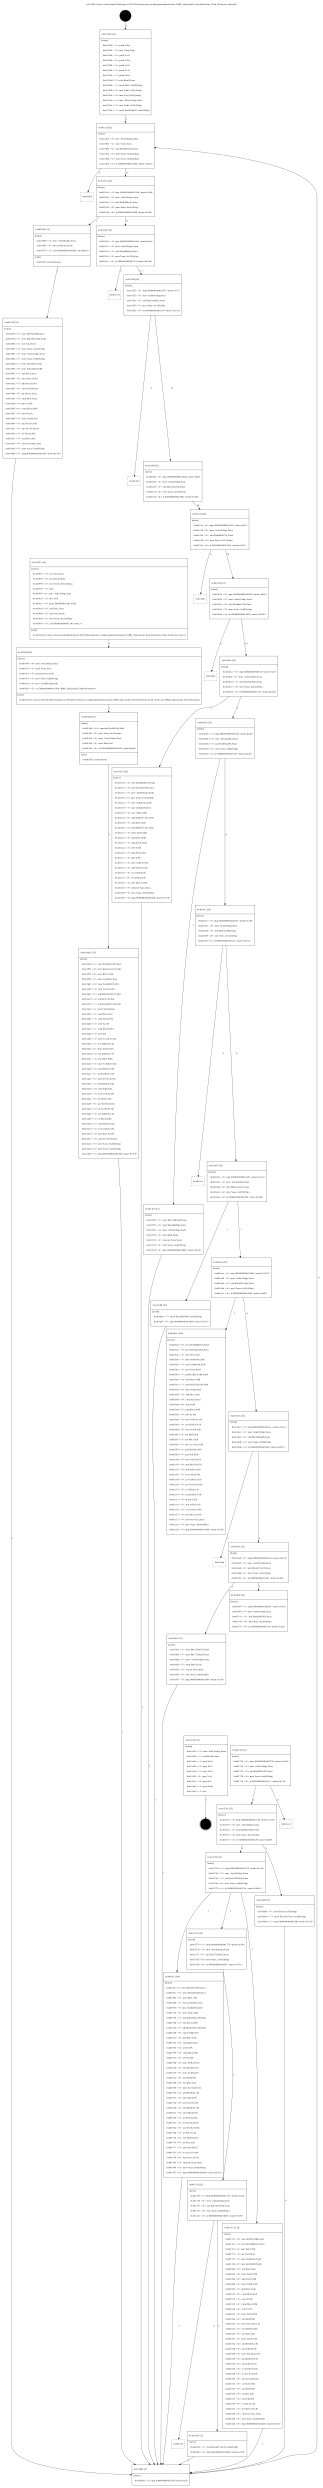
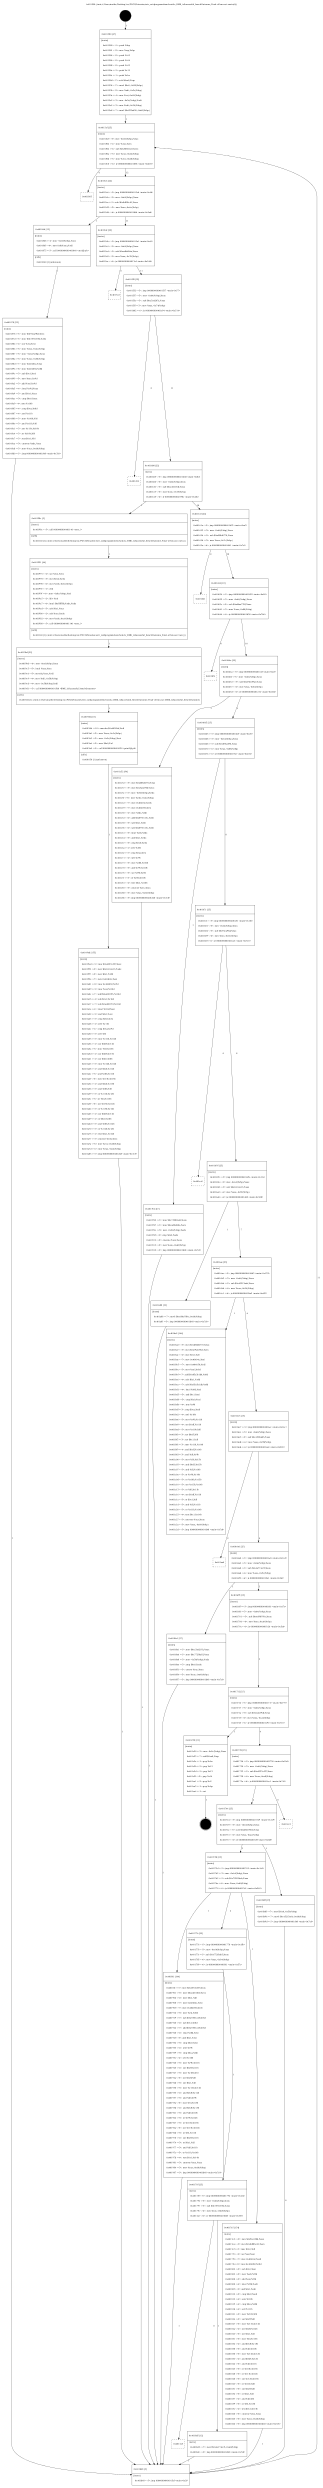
none -> (109, 530)
none -> (259, 1707)
